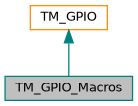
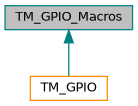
(69, 60) -> (69, 60)
